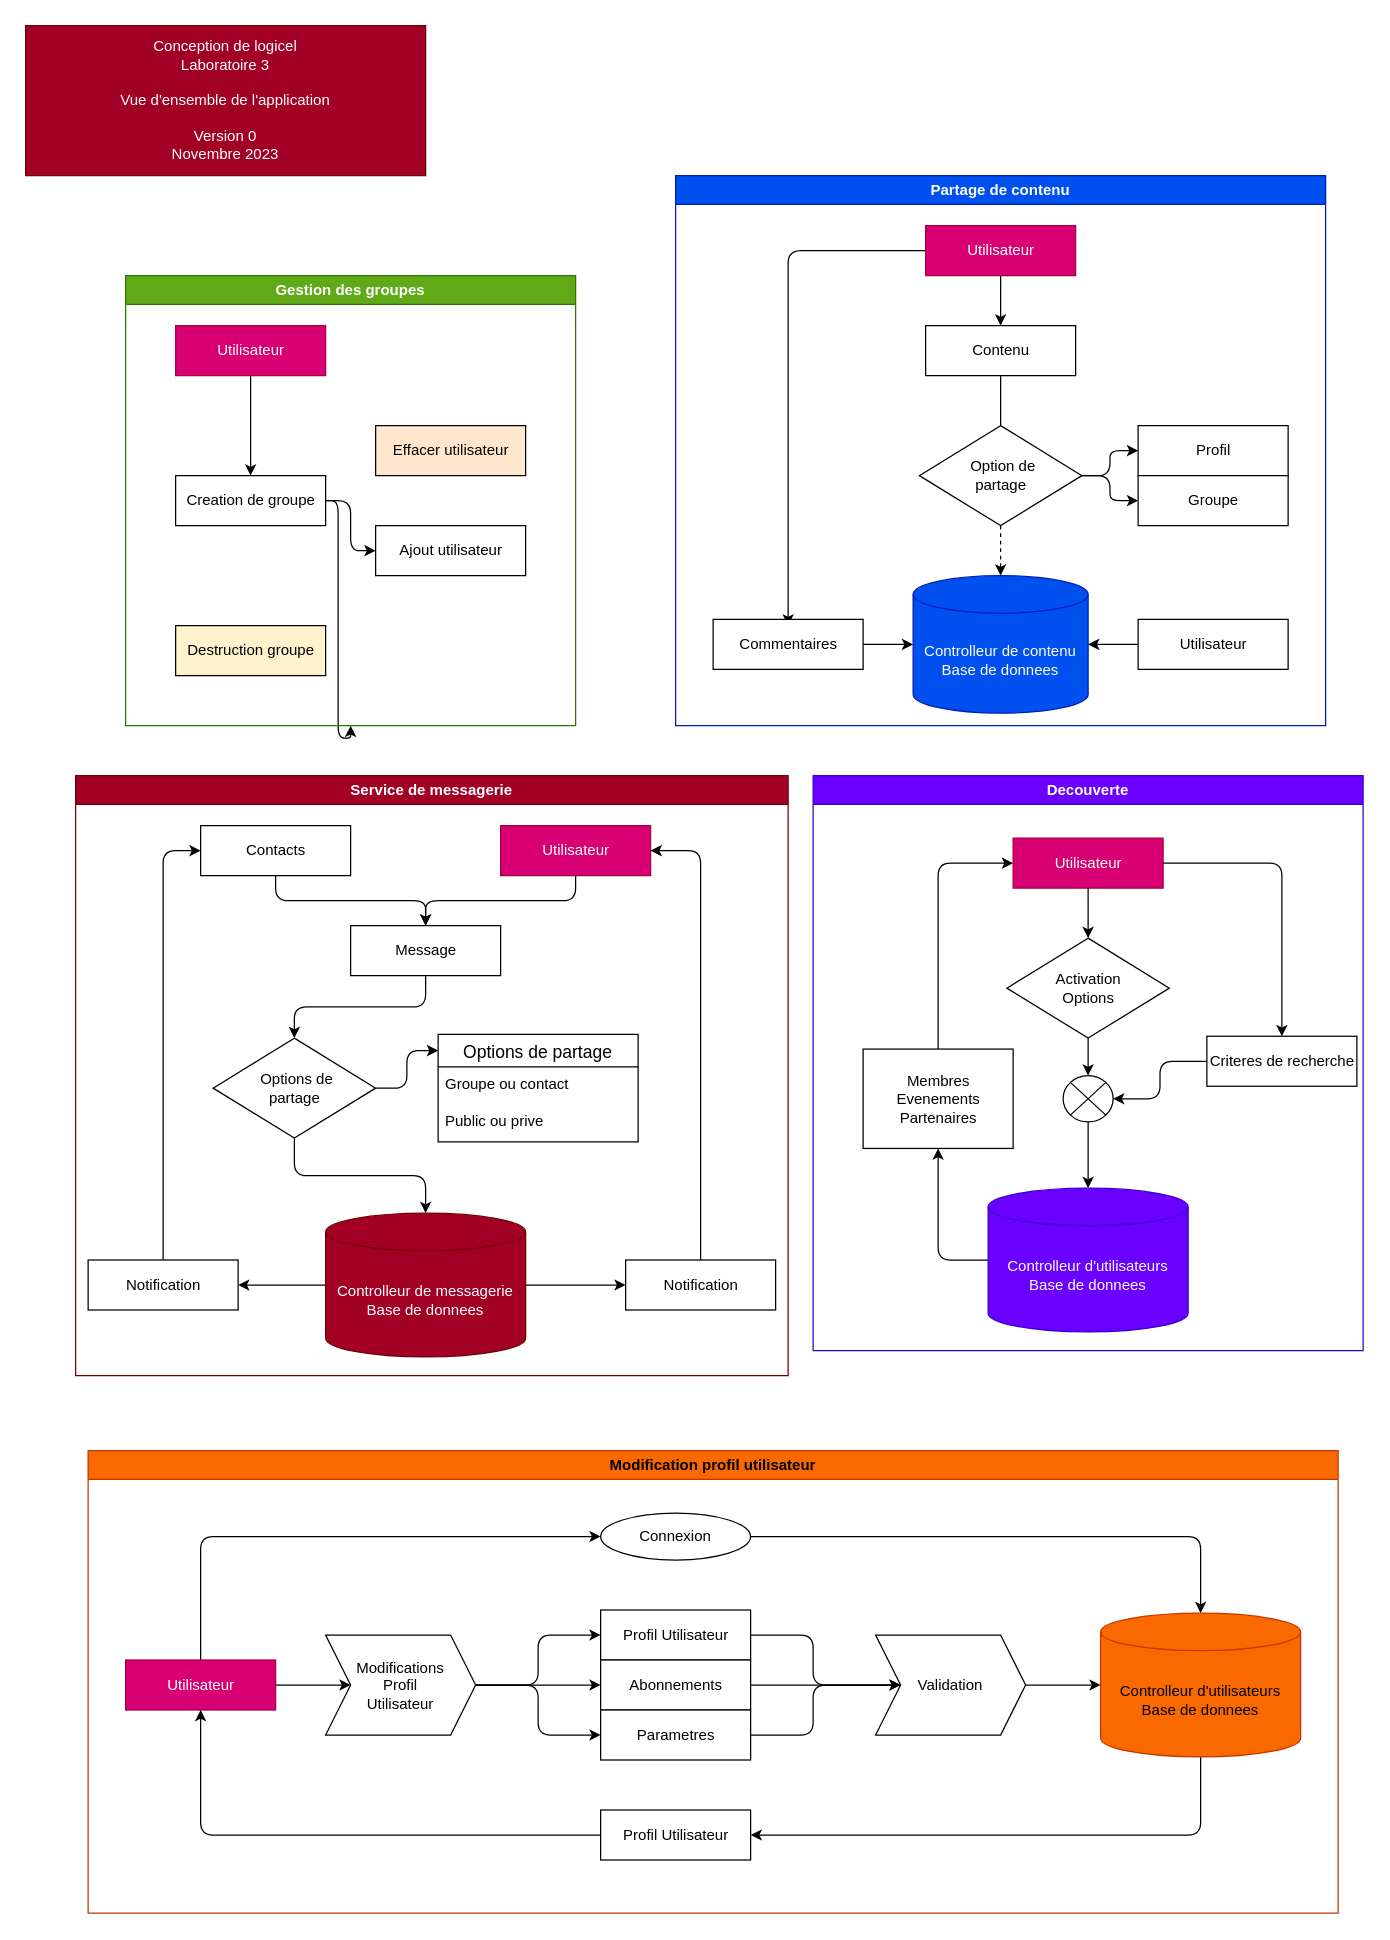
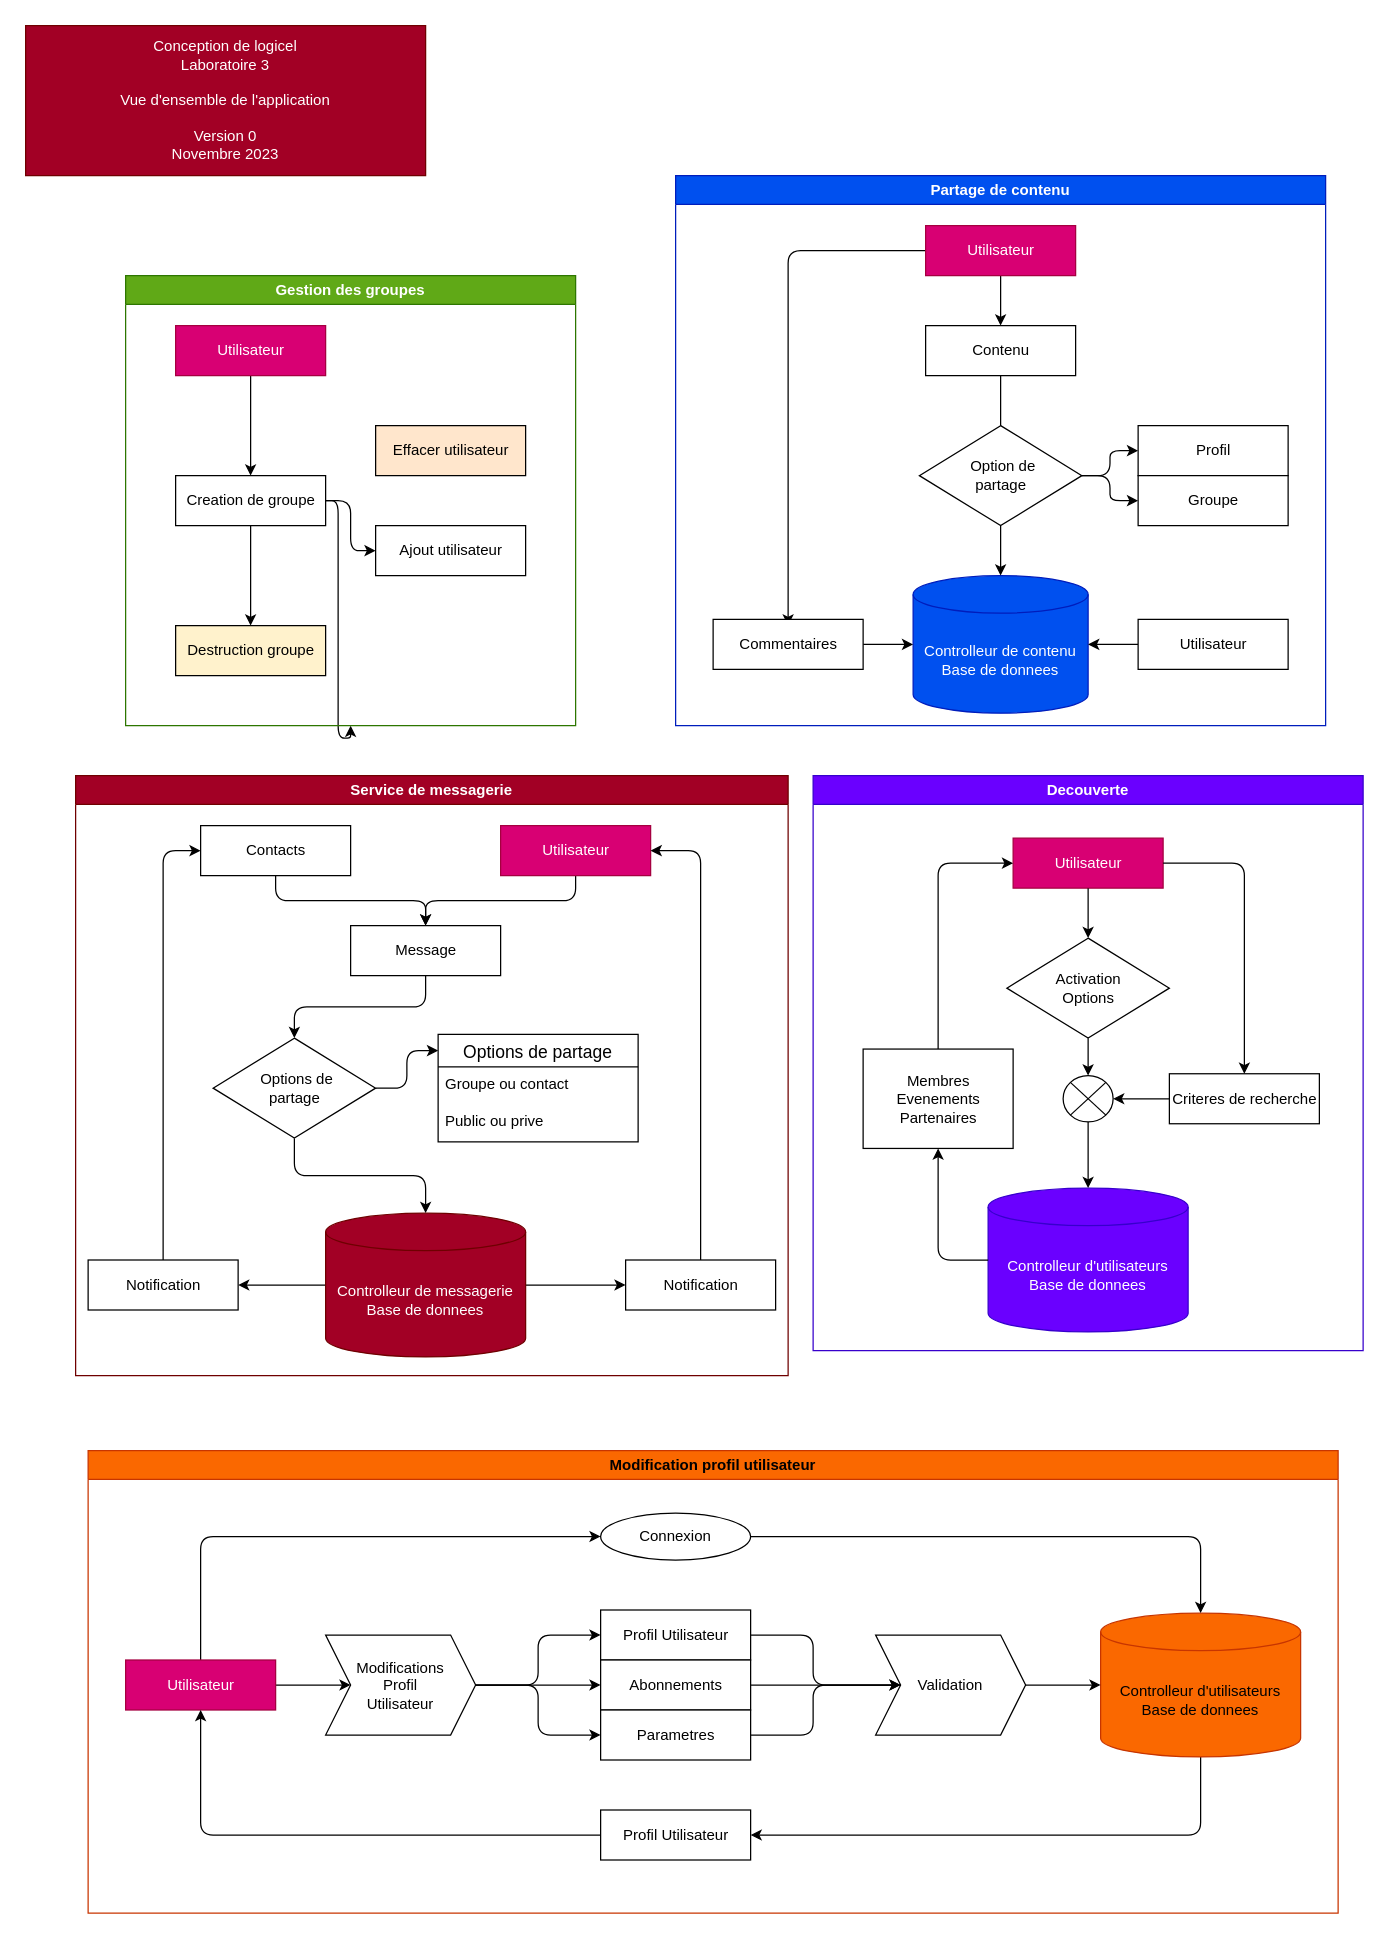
(1001, 546) -> (1001, 546)
none -> (251, 572)
(1282, 1061) -> (1244, 1099)
